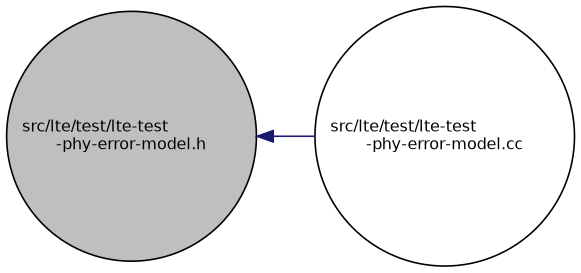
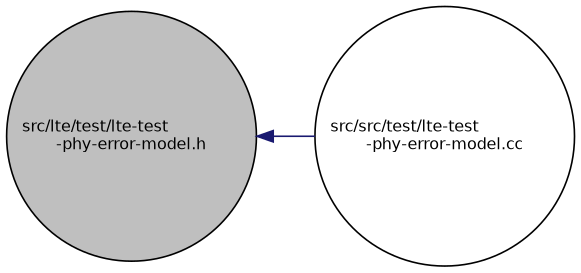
(445, 136) -> (445, 136)
